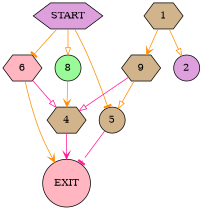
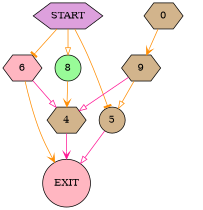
(164, 16) -> (164, 16)
(187, 68) -> none
(95, 144) -> (95, 144)
